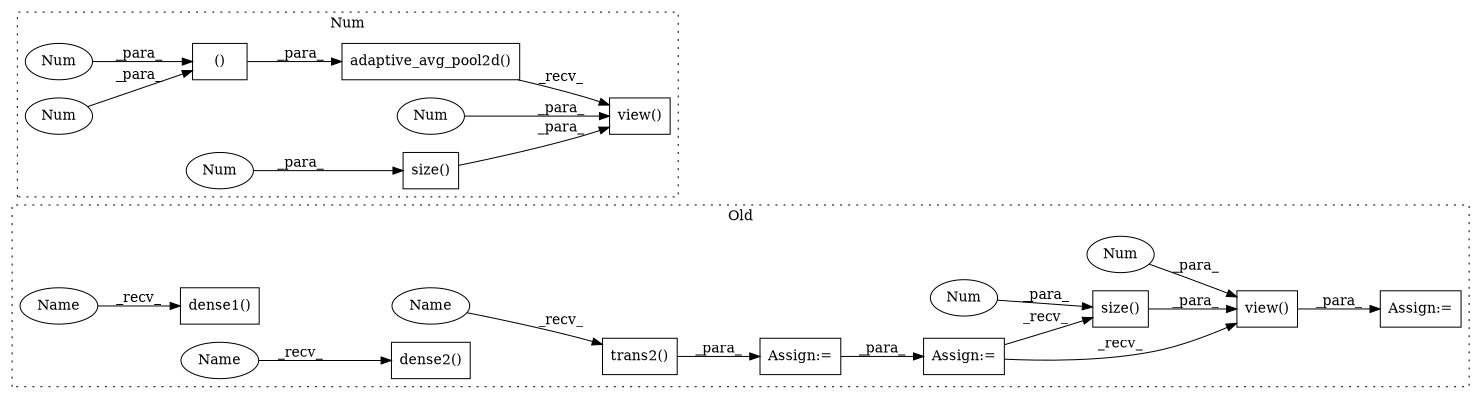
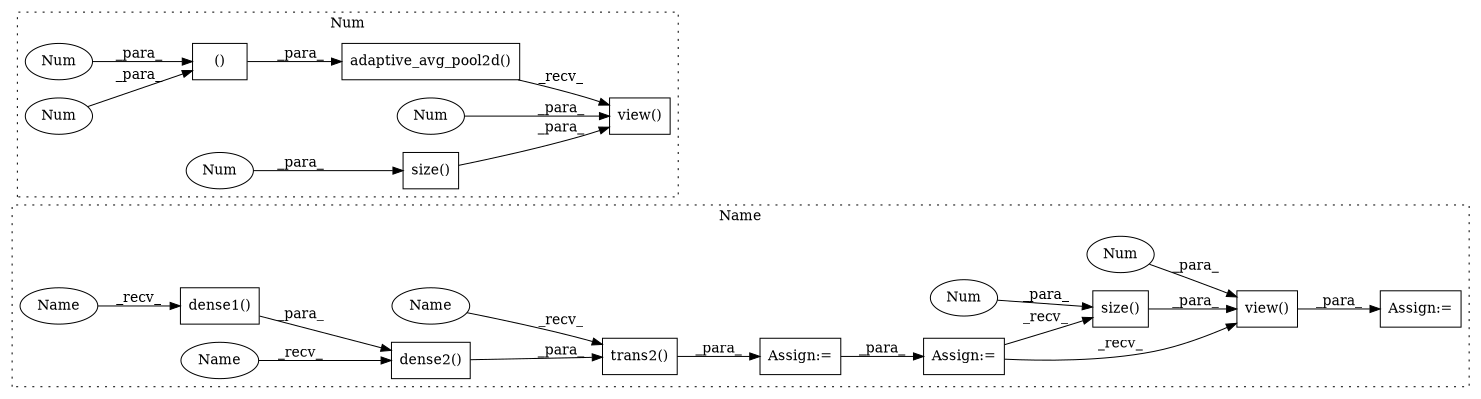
(741, 217) -> (741, 217)
none -> (320, 332)
none -> (531, 359)
